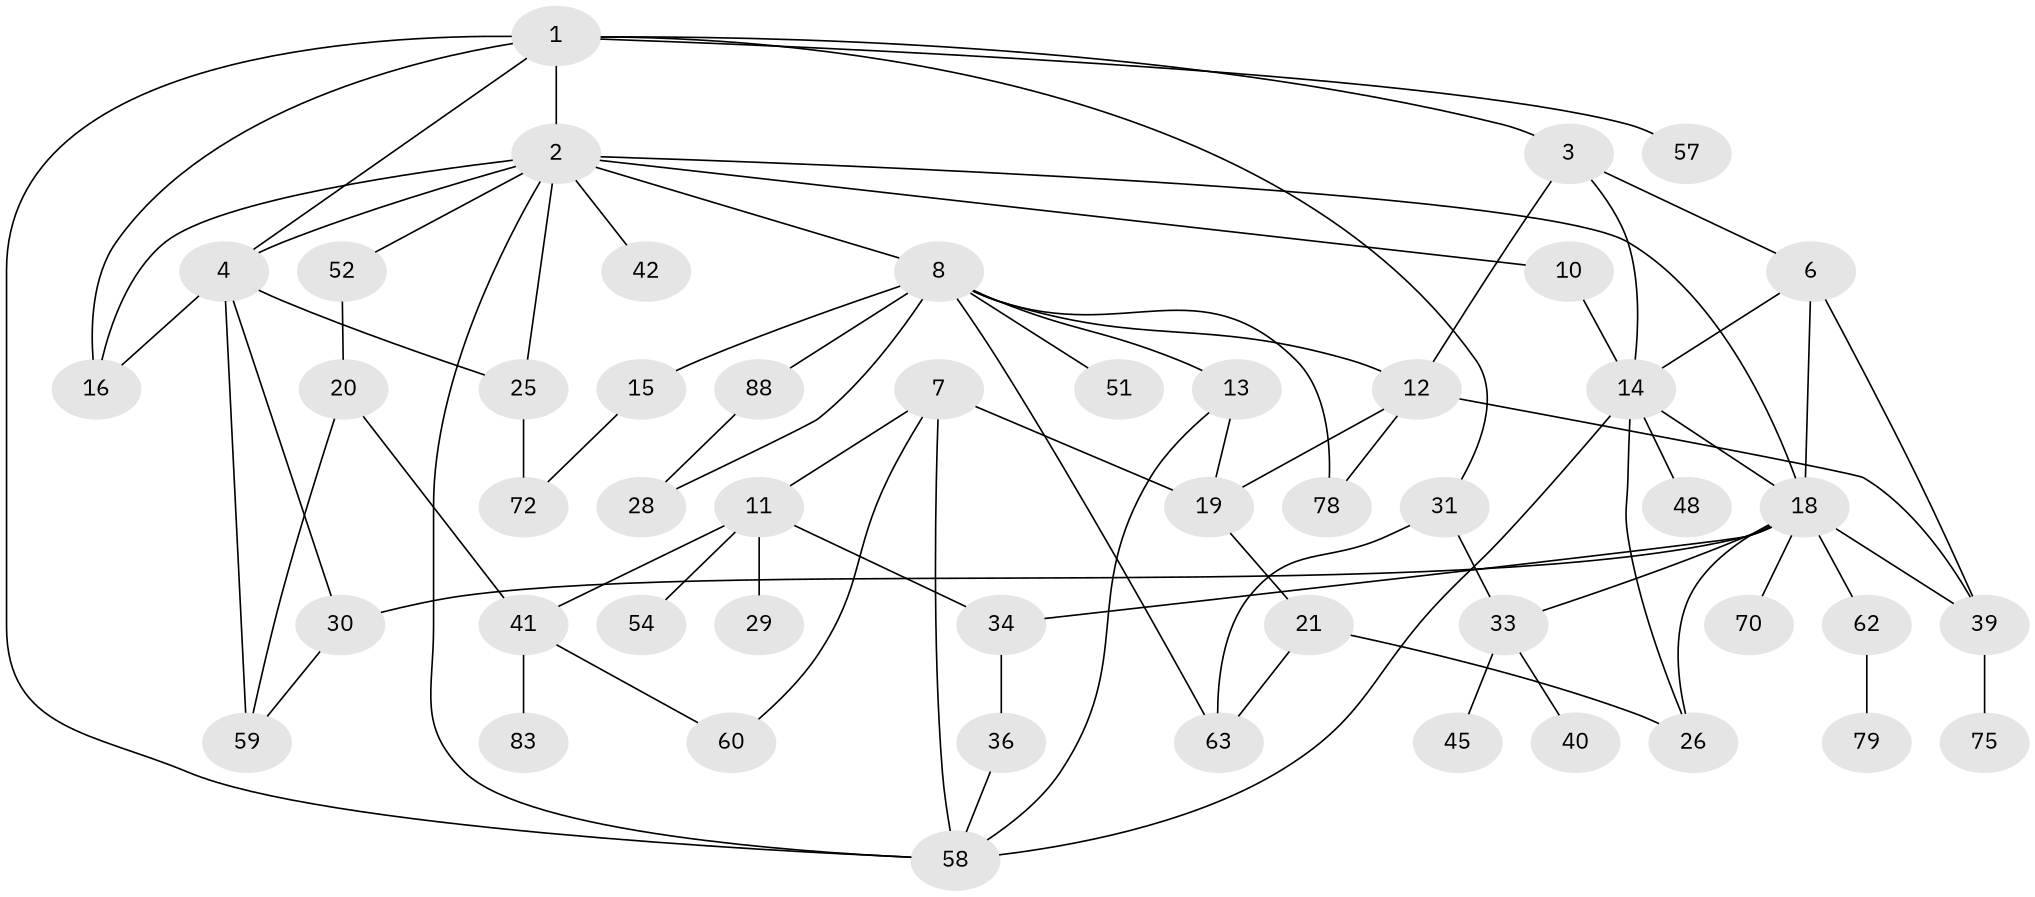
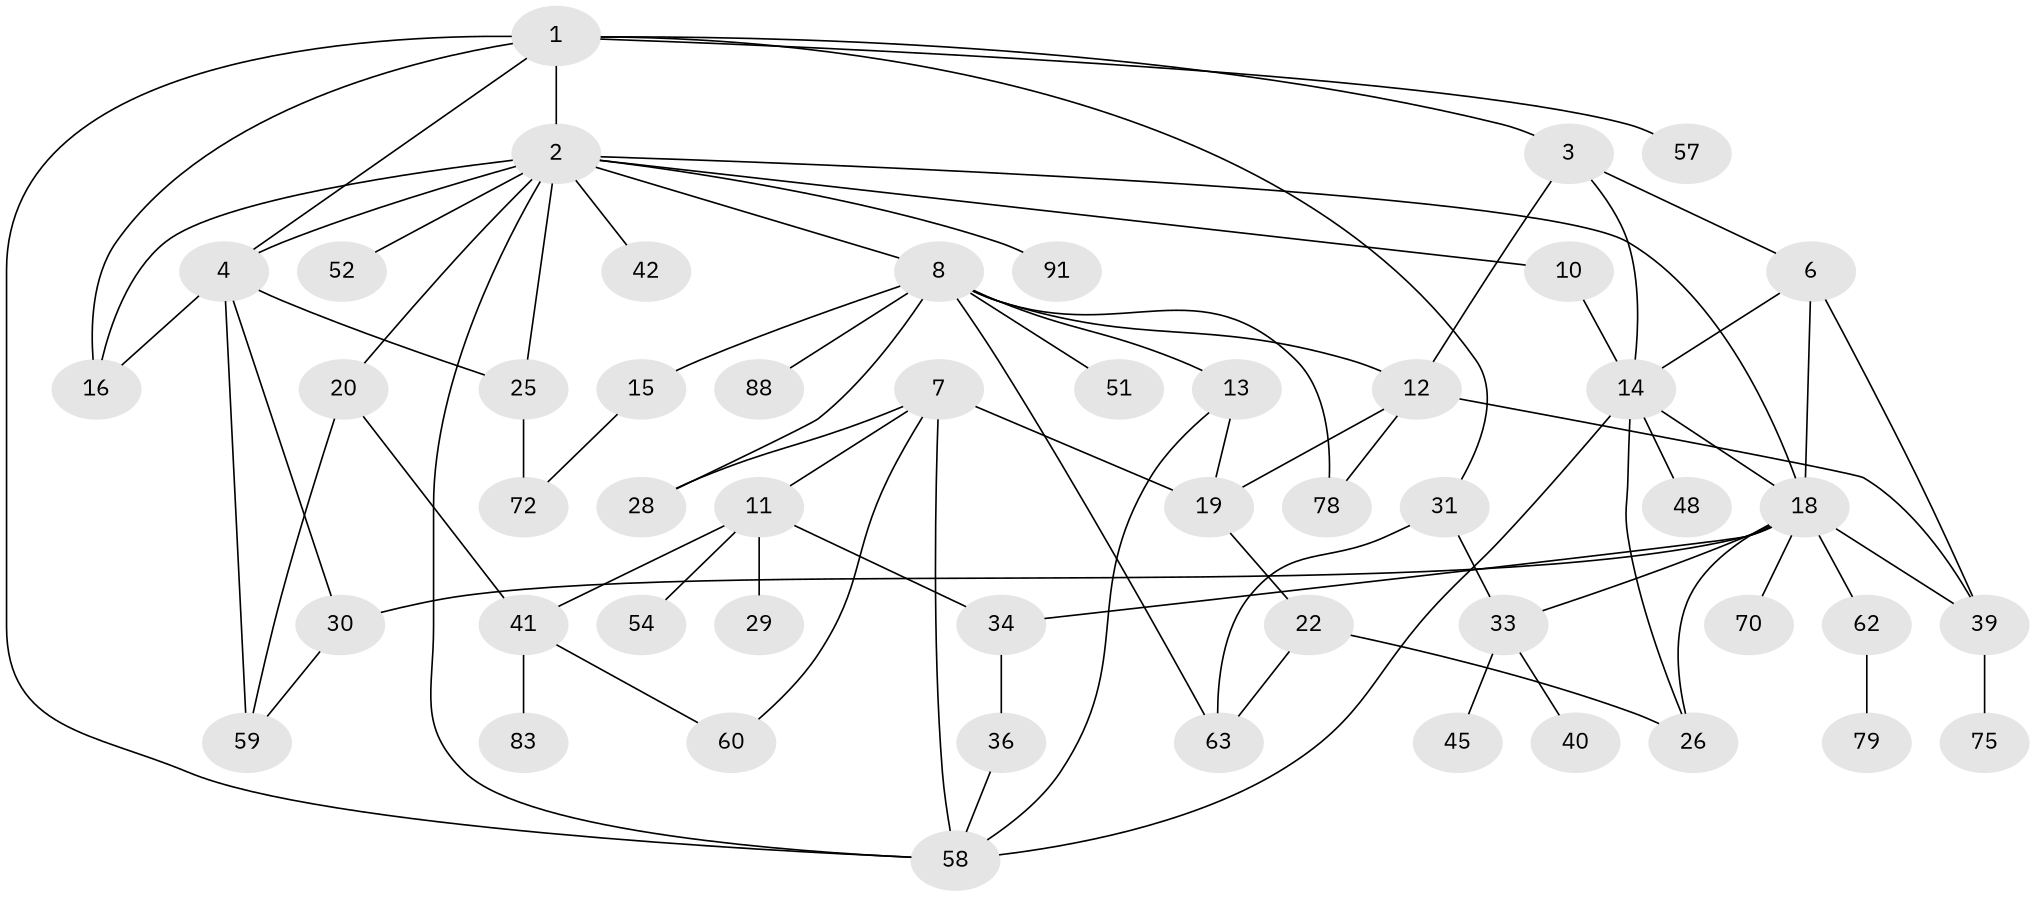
none -> (1057, 272)
(343, 336) -> (446, 269)
(700, 448) -> (789, 447)
(1309, 625) -> (1309, 625)
